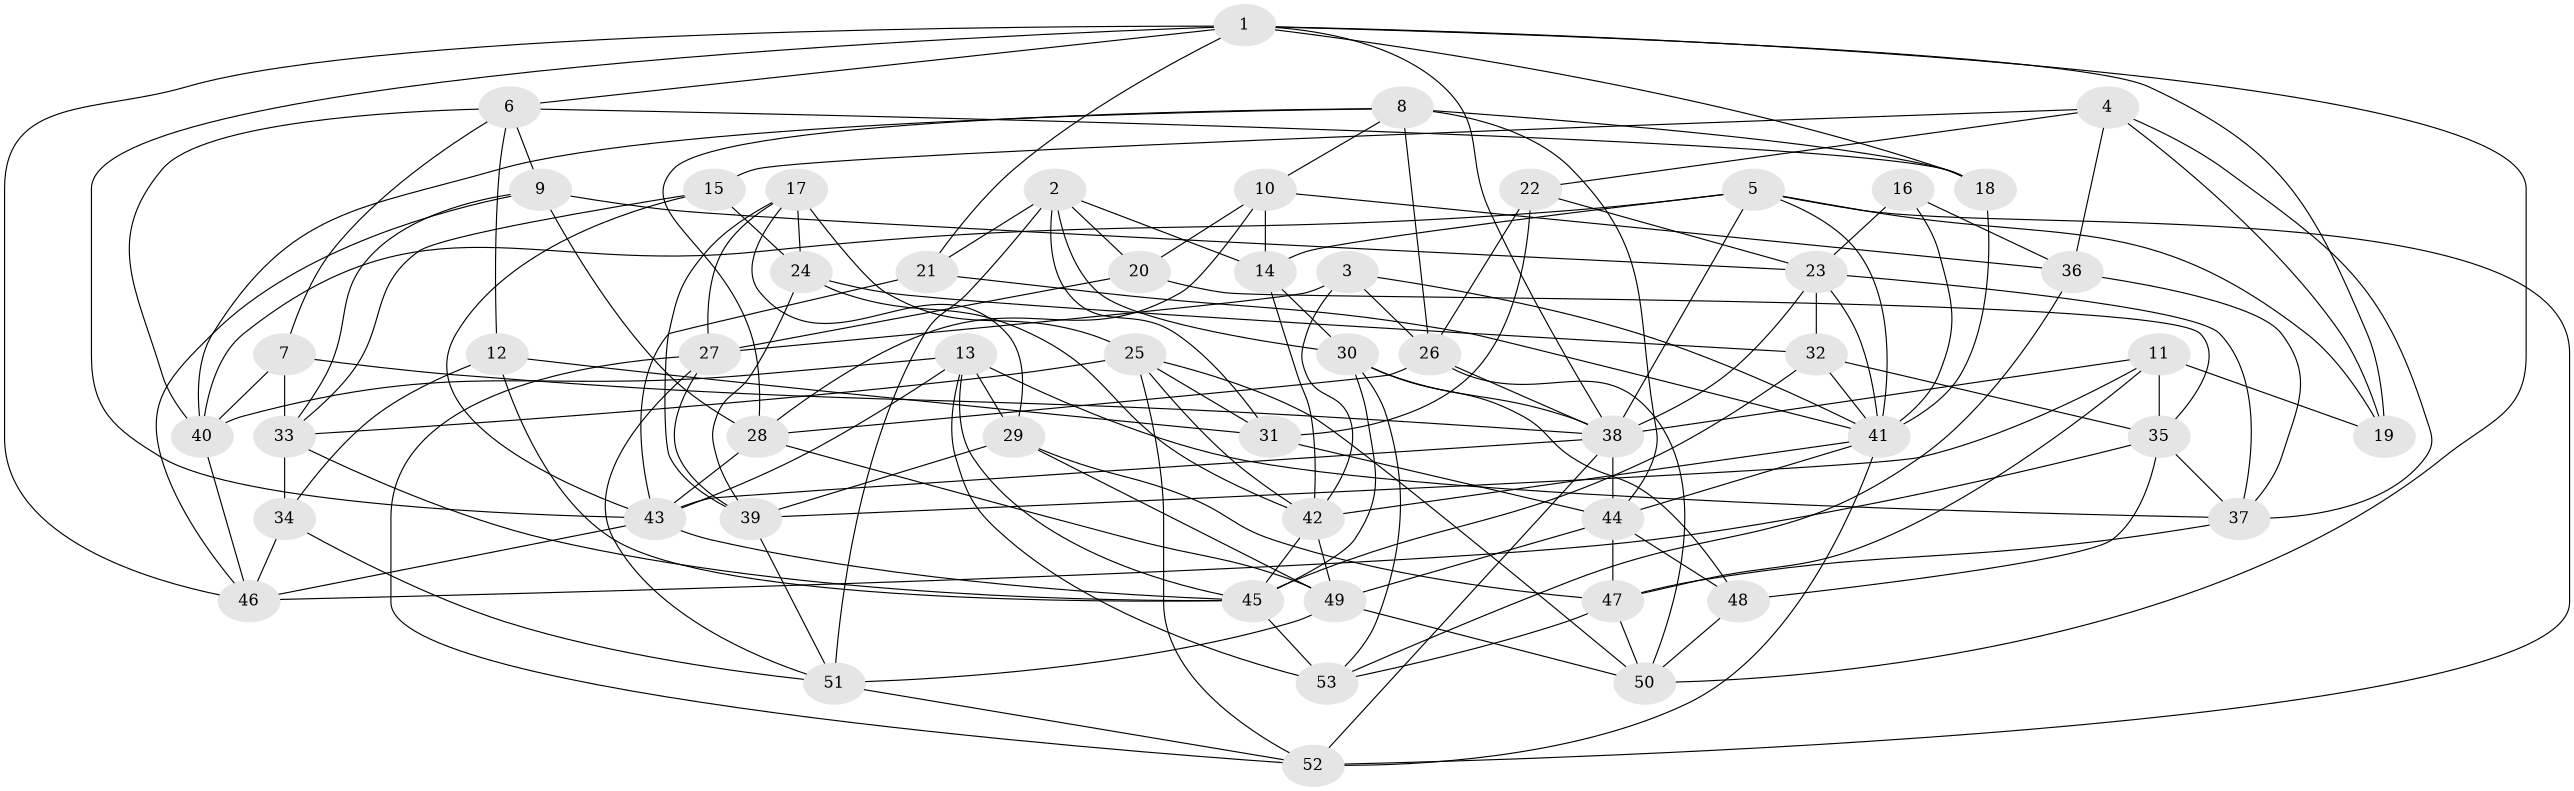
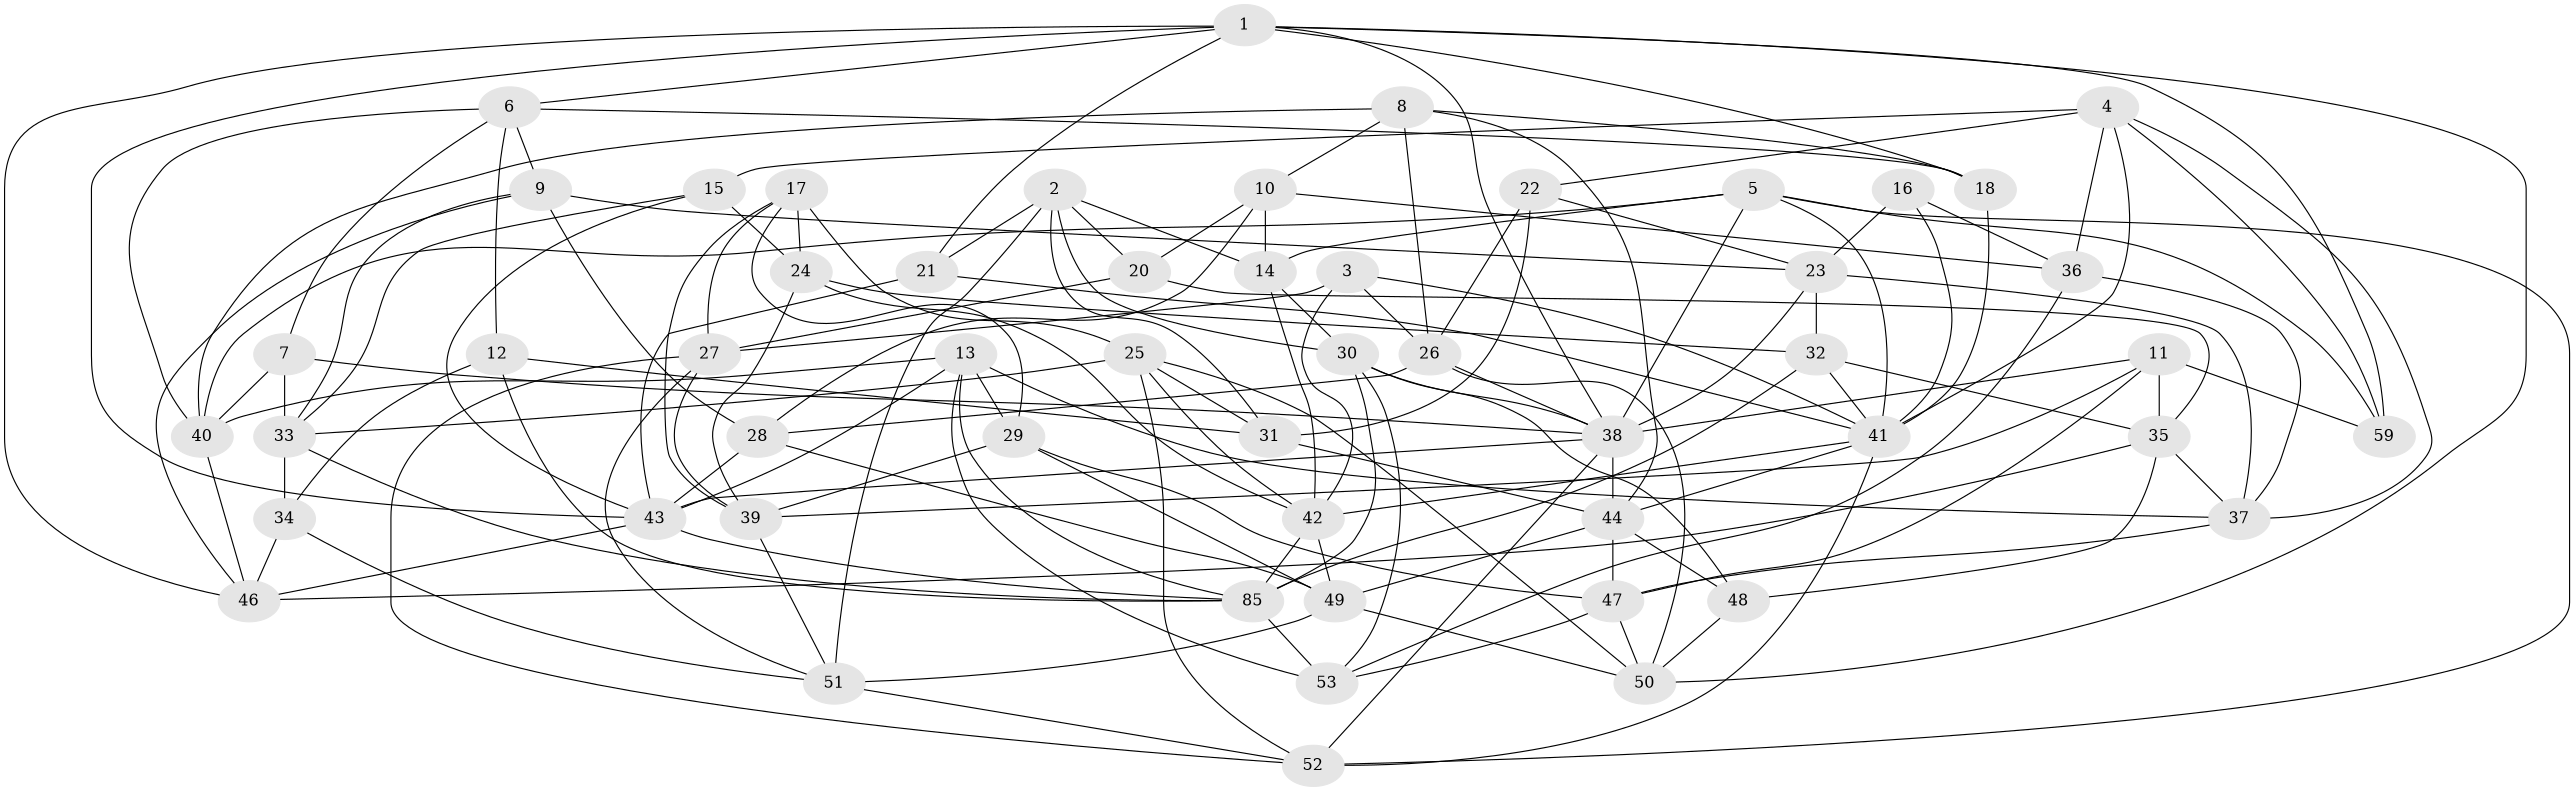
(760, 142) -> none
(1863, 350) -> (2074, 324)
(2384, 437) -> (2384, 437)
(1253, 601) -> (1253, 601)
